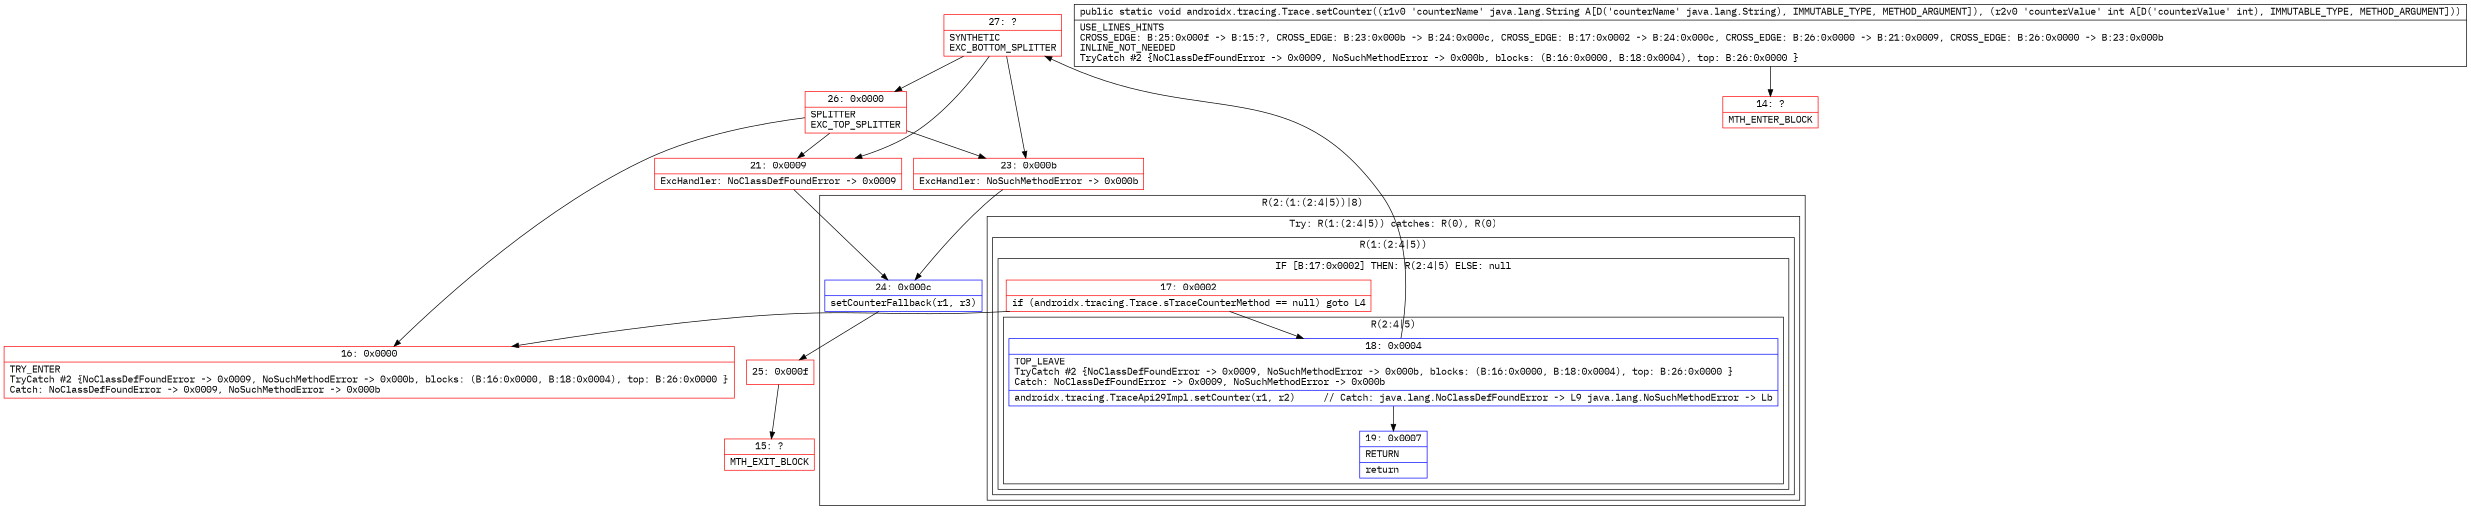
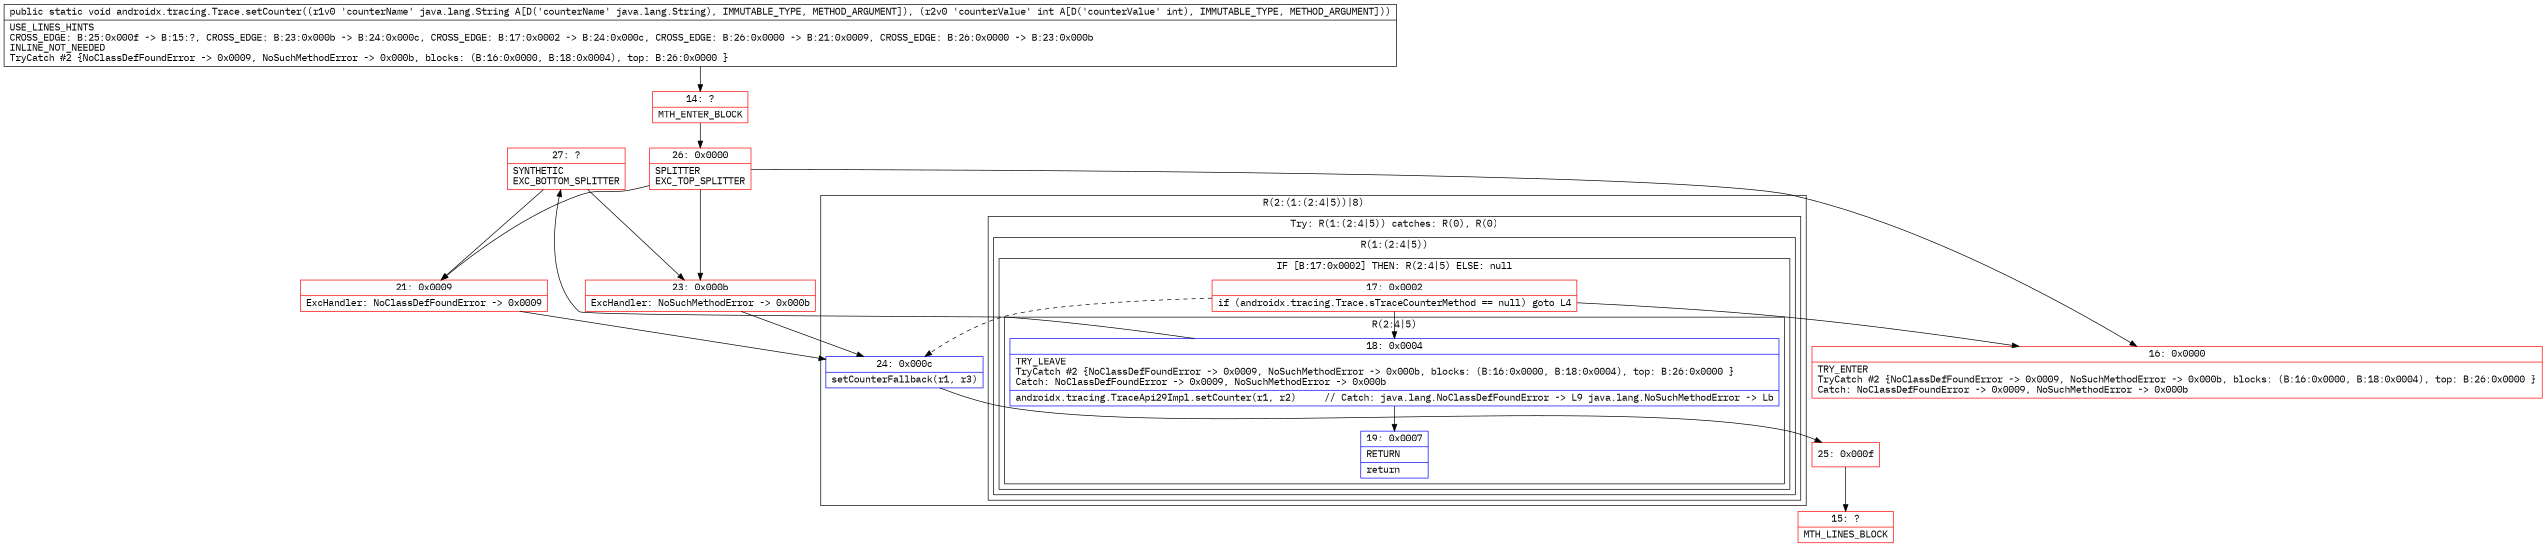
(932, 72) -> (700, 132)
none -> (1067, 306)
(1040, 362) -> (1041, 362)
(769, 462) -> (1846, 535)
